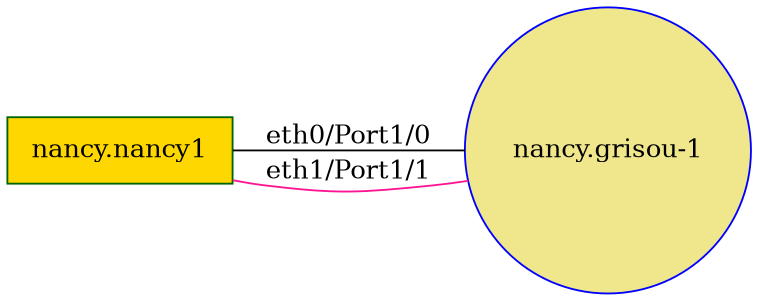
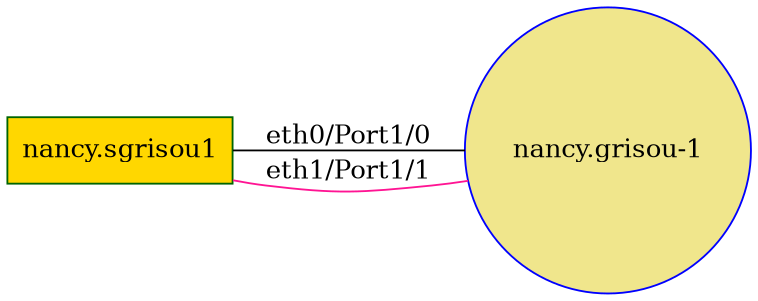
(120, 150) -> (120, 150)
